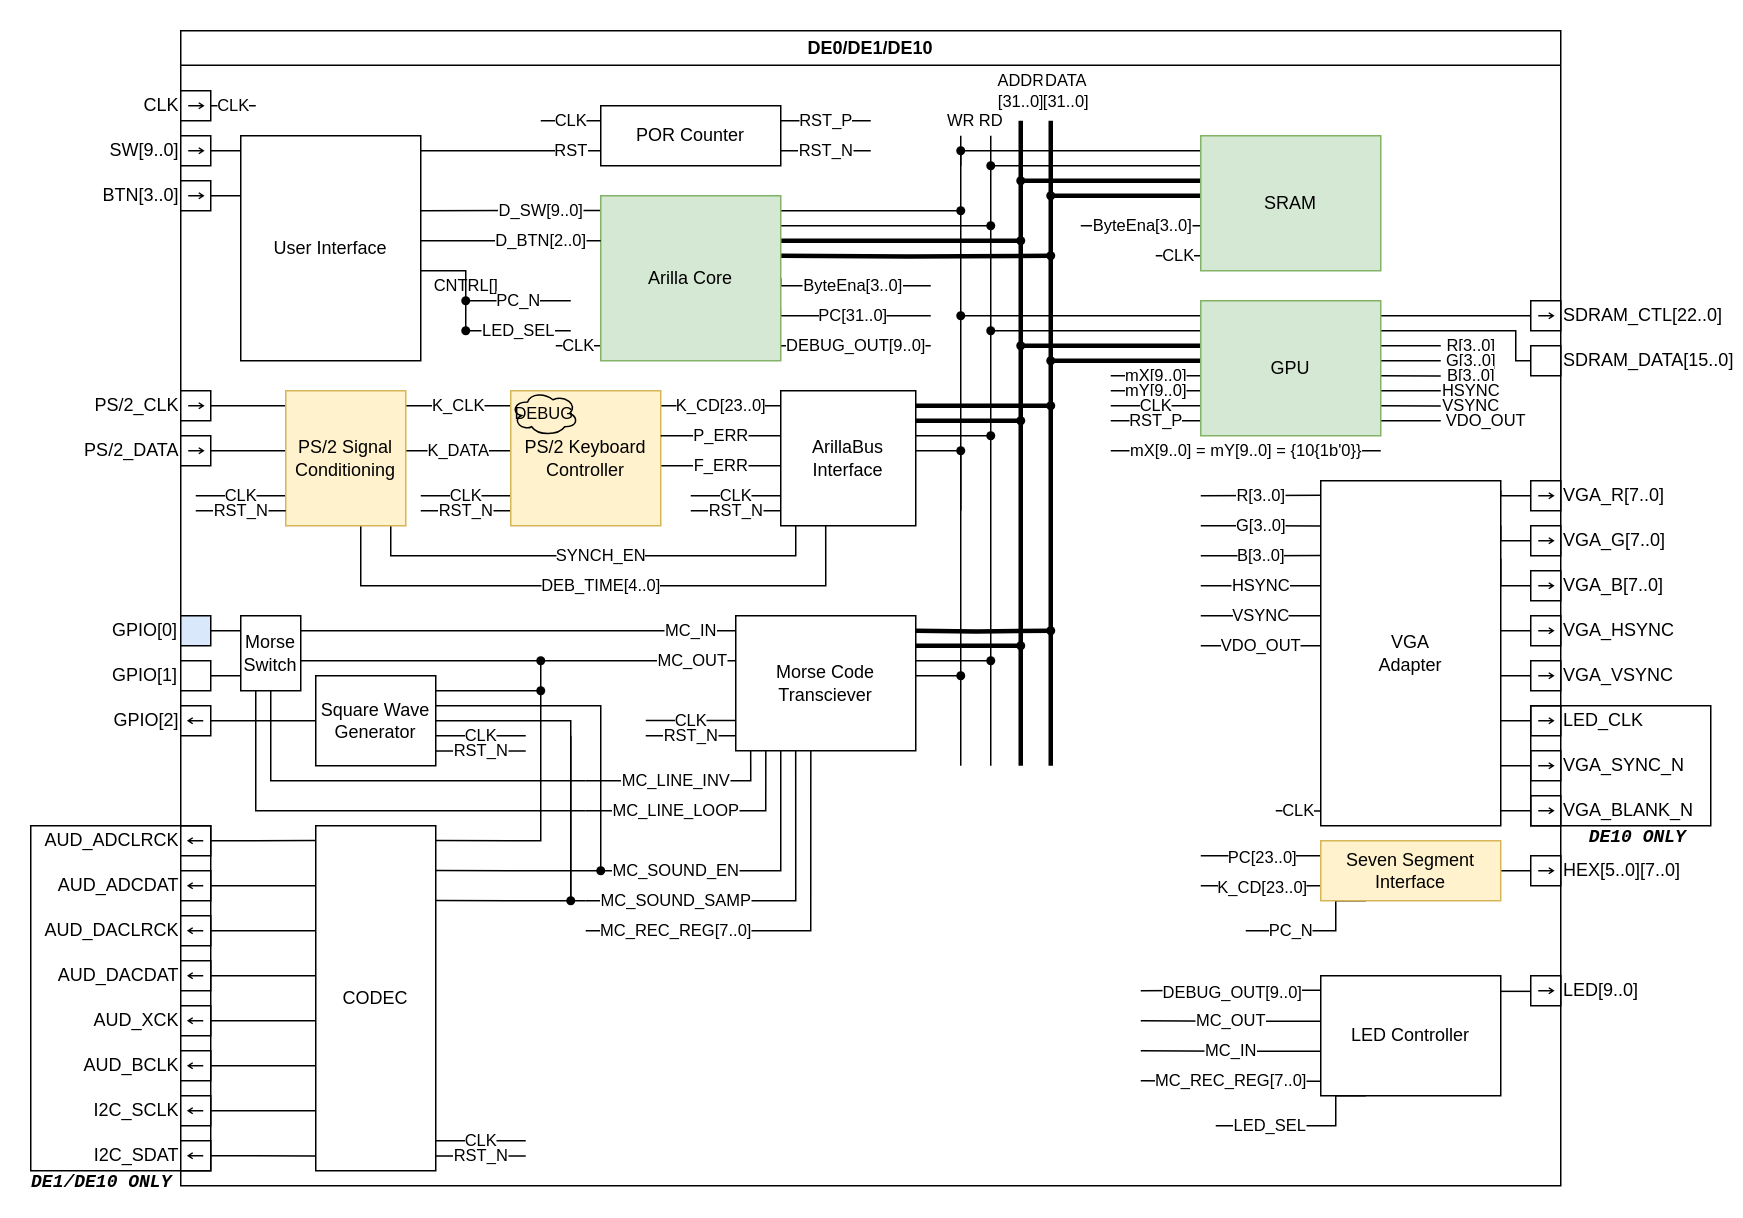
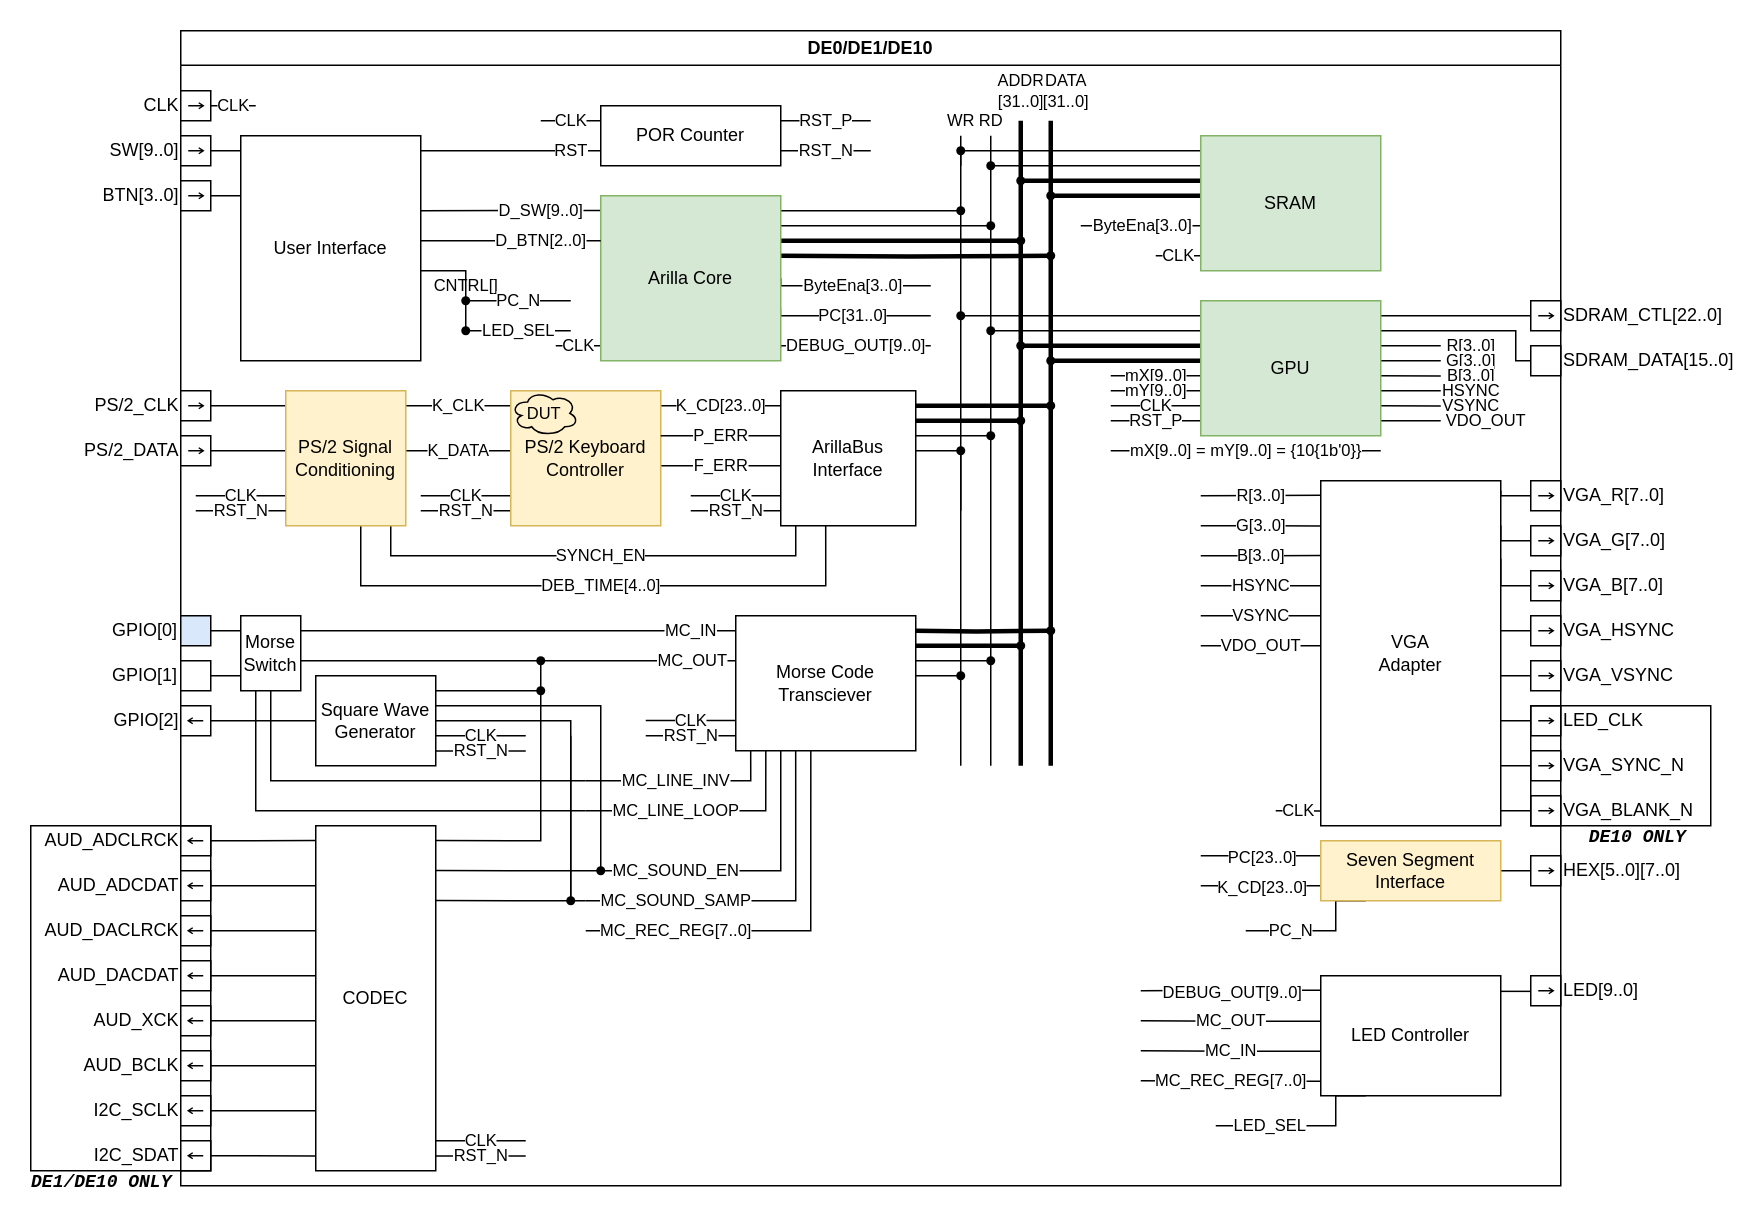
(545, 413) -> (545, 413)
